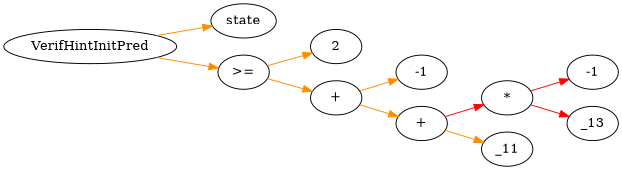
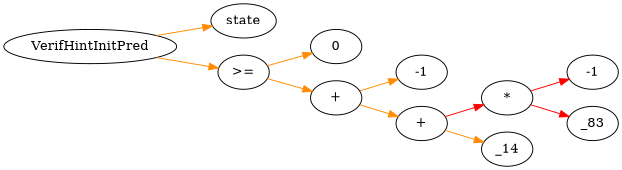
(336, 47) -> (336, 47)
(593, 124) -> (593, 124)
(507, 149) -> (507, 149)
